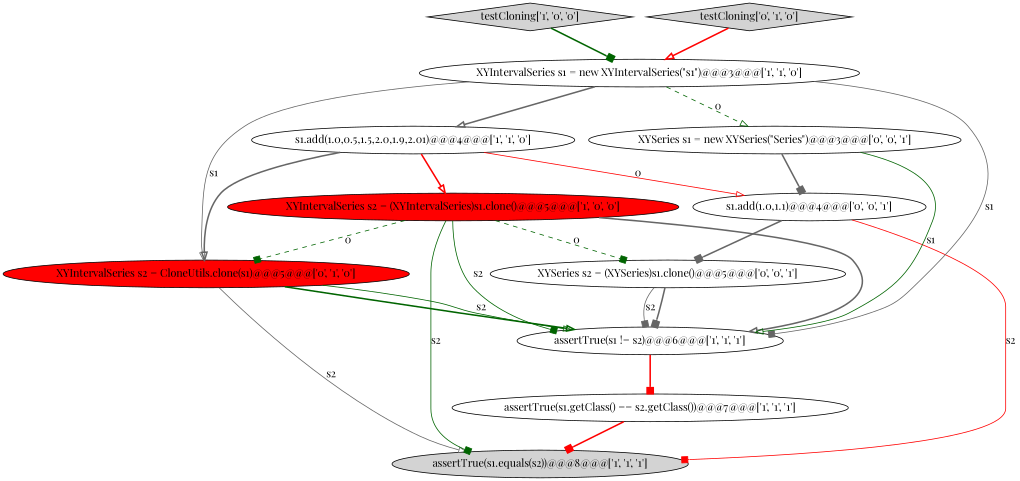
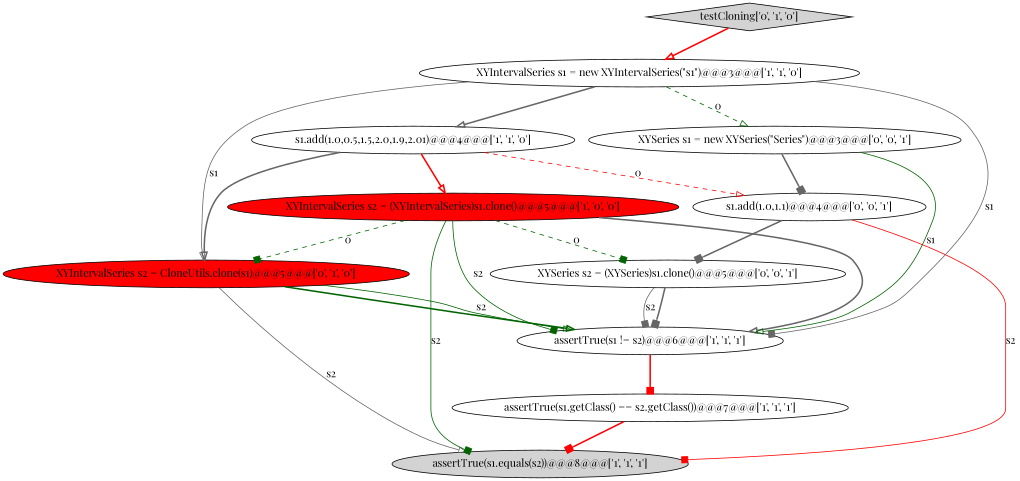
(530, 17) -> none
(610, 173) -> (610, 173)
